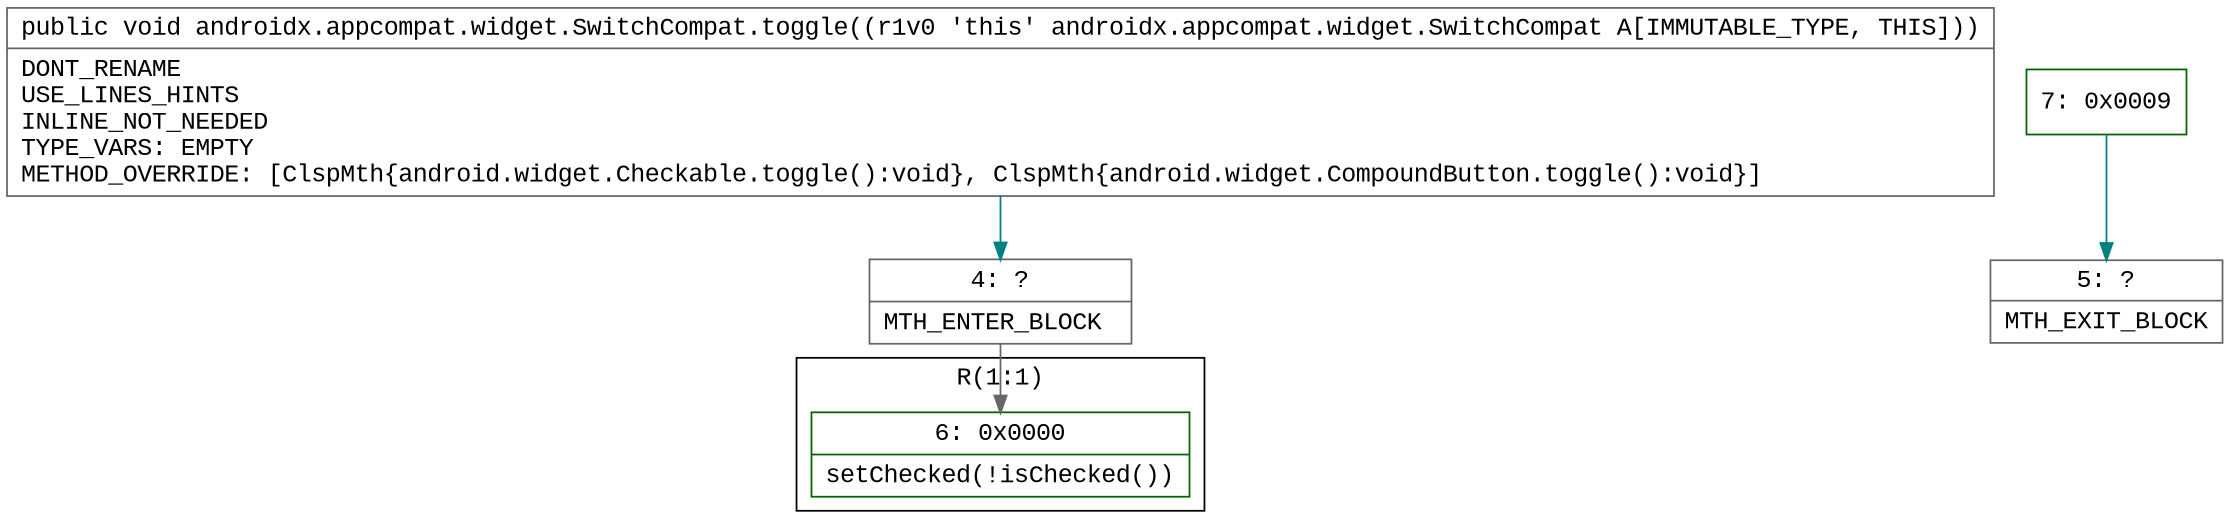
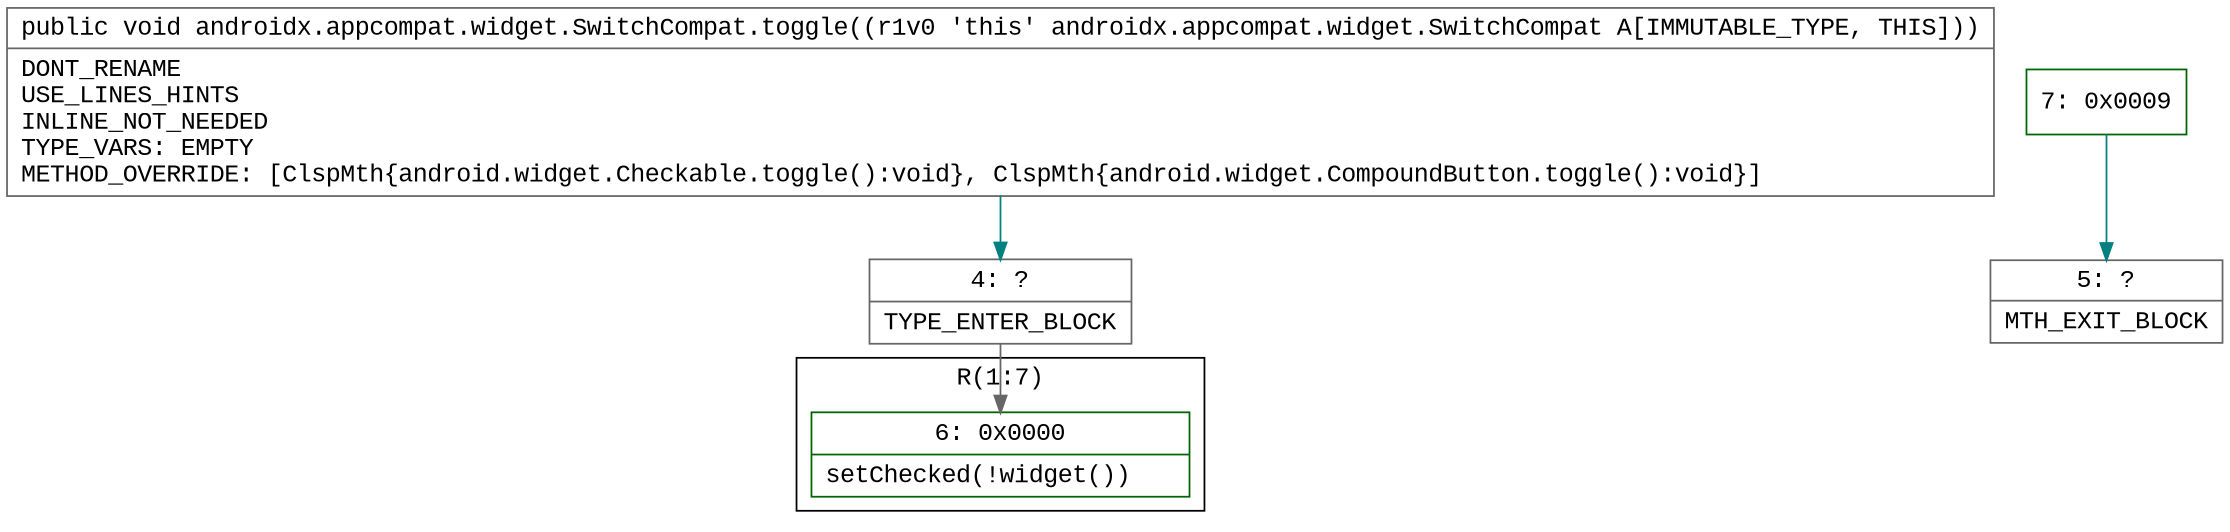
(993, 322) -> (1000, 322)
(1000, 378) -> (1000, 378)
(1000, 475) -> (979, 475)
